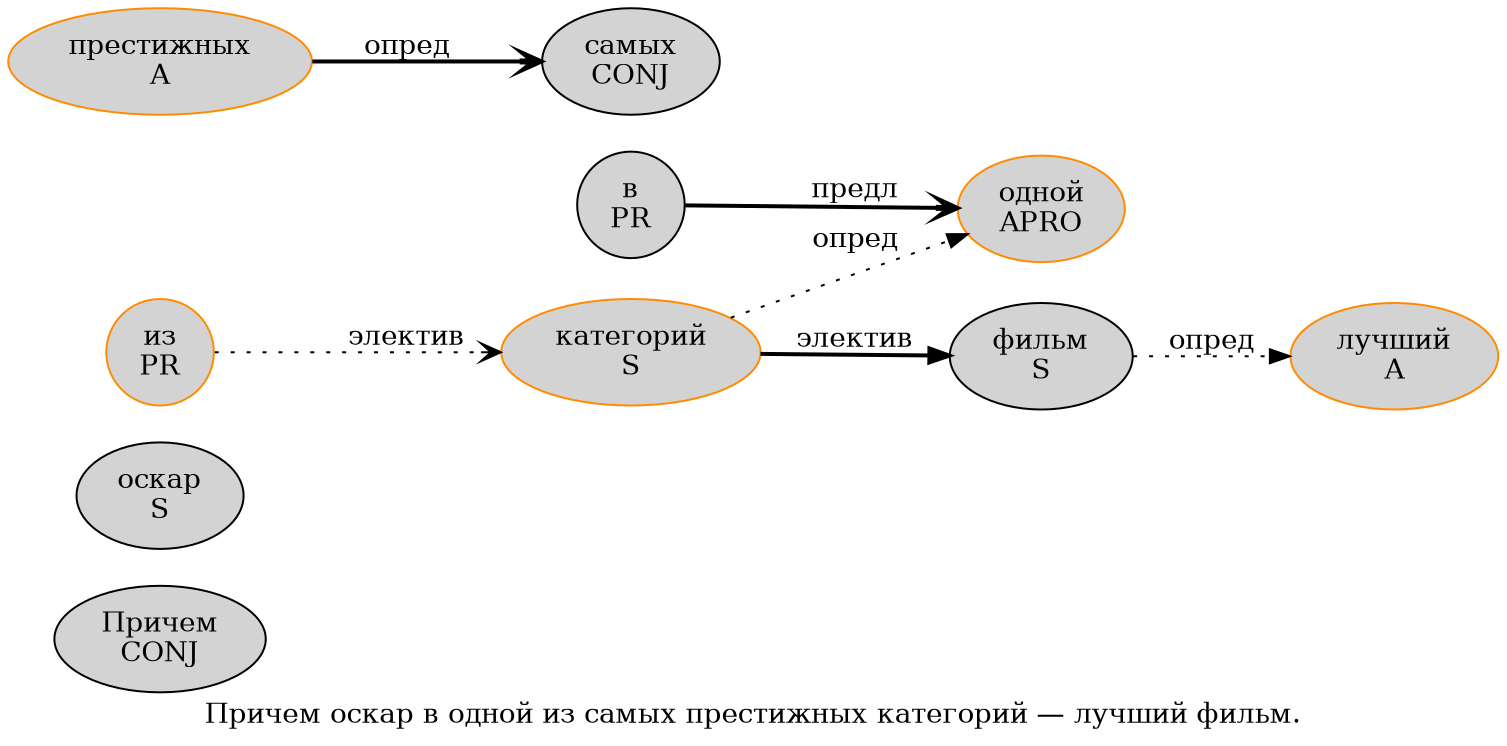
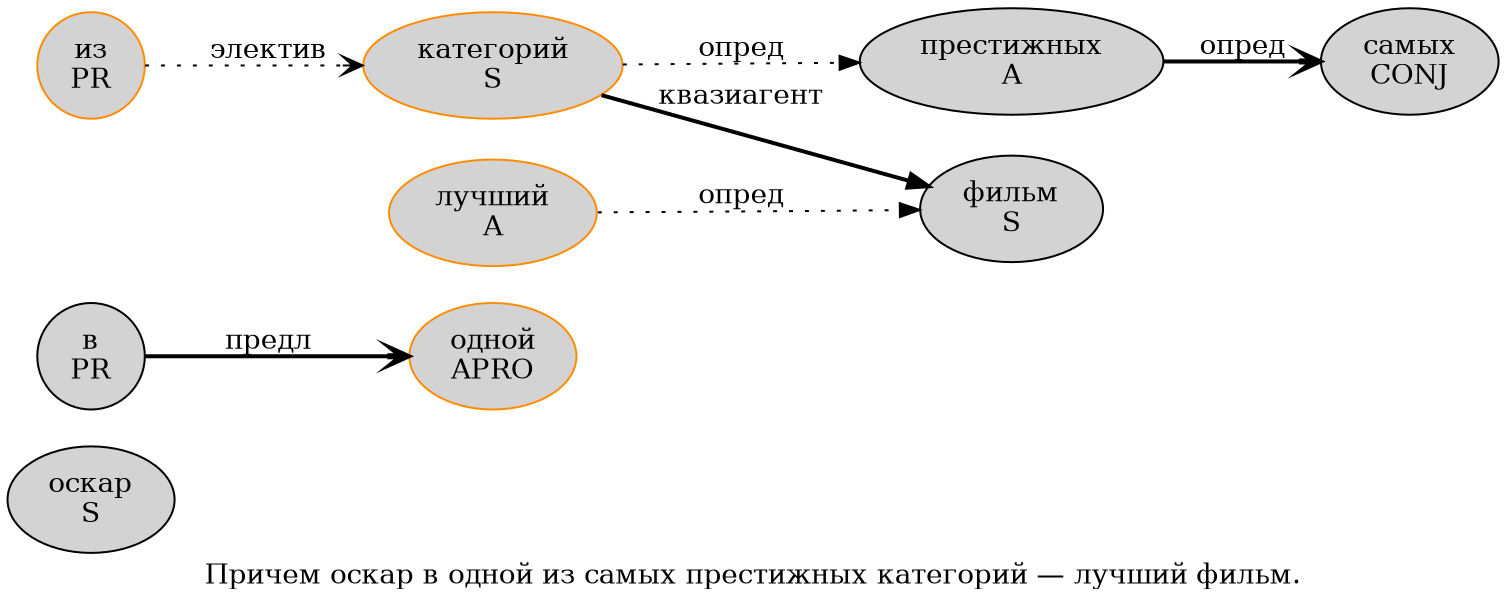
(160, 61) -> (1012, 61)
(840, 279) -> (731, 64)
(855, 339) -> (741, 96)
(1201, 356) -> (749, 211)
(160, 639) -> none
